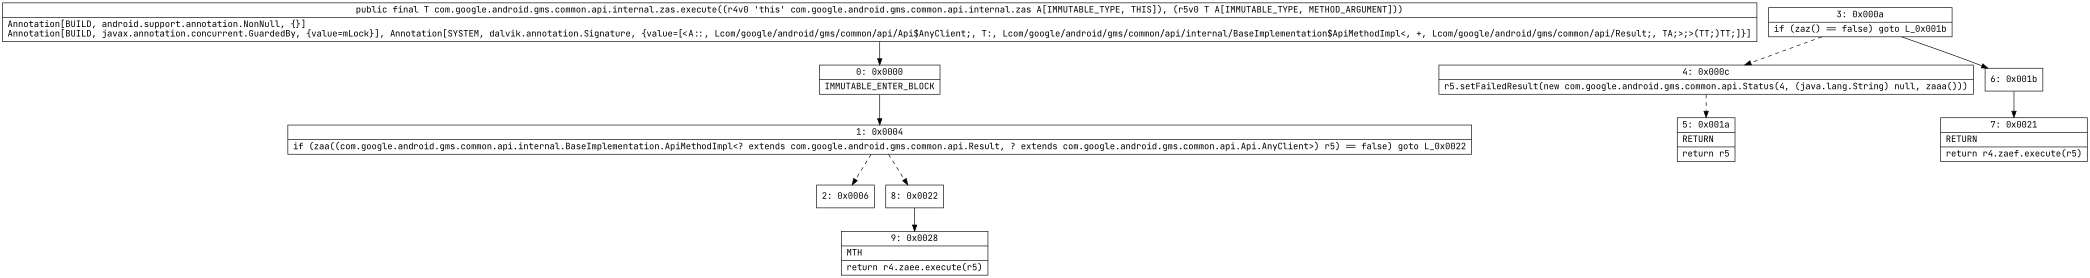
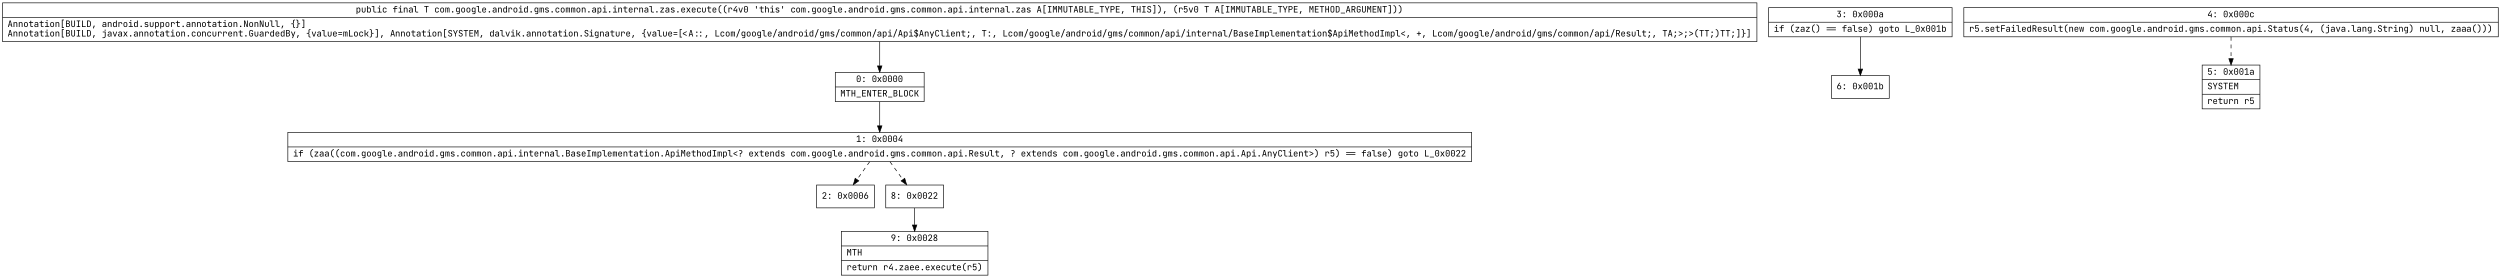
(1786, 50) -> none
(880, 87) -> (880, 94)
(1698, 139) -> (2223, 87)
(2014, 140) -> none
